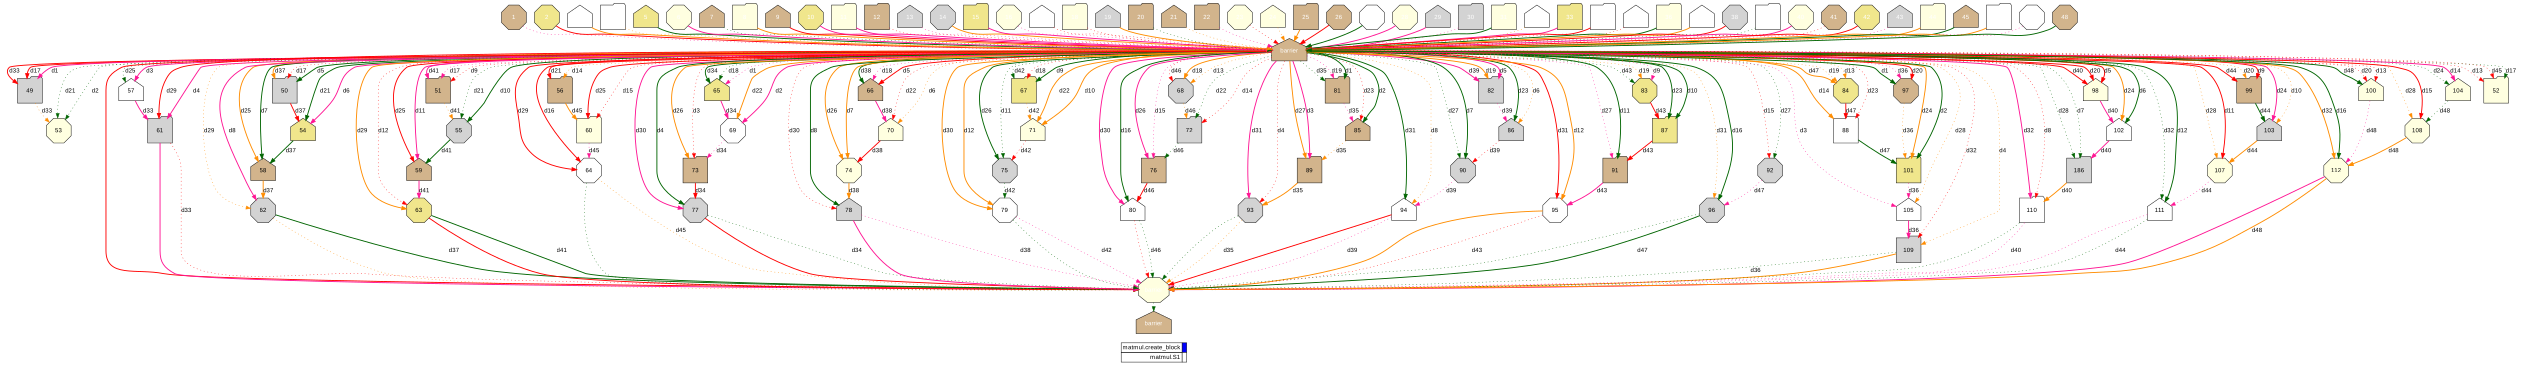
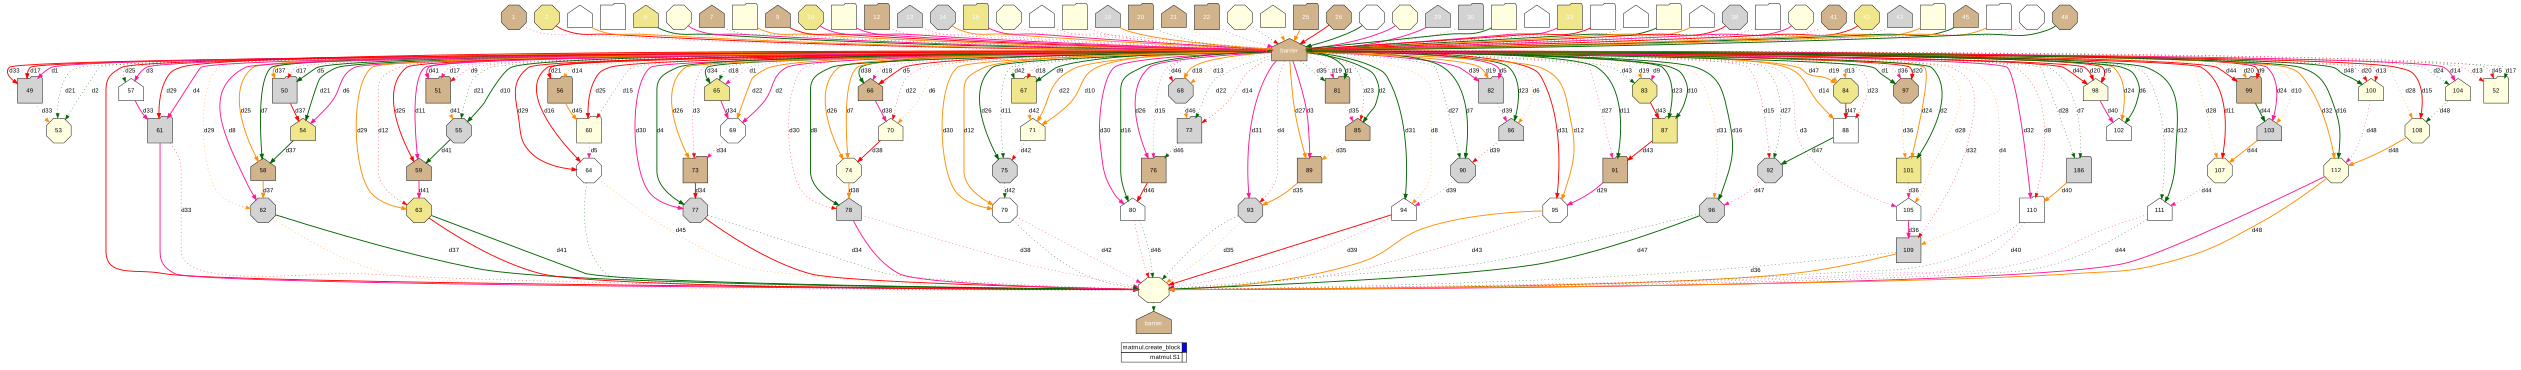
(2102, 148) -> none
(594, 151) -> (594, 151)
(1875, 151) -> (1809, 150)
(1602, 190) -> (1602, 190)
